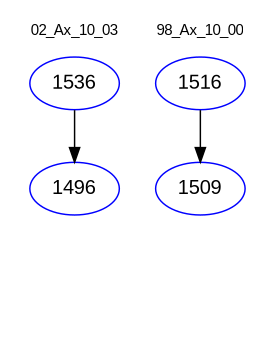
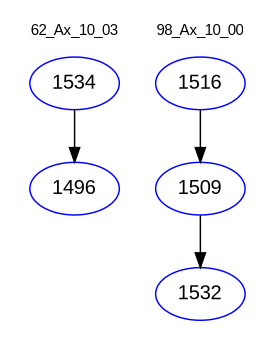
(75, 31) -> (75, 31)
(75, 83) -> (75, 83)
none -> (200, 294)
